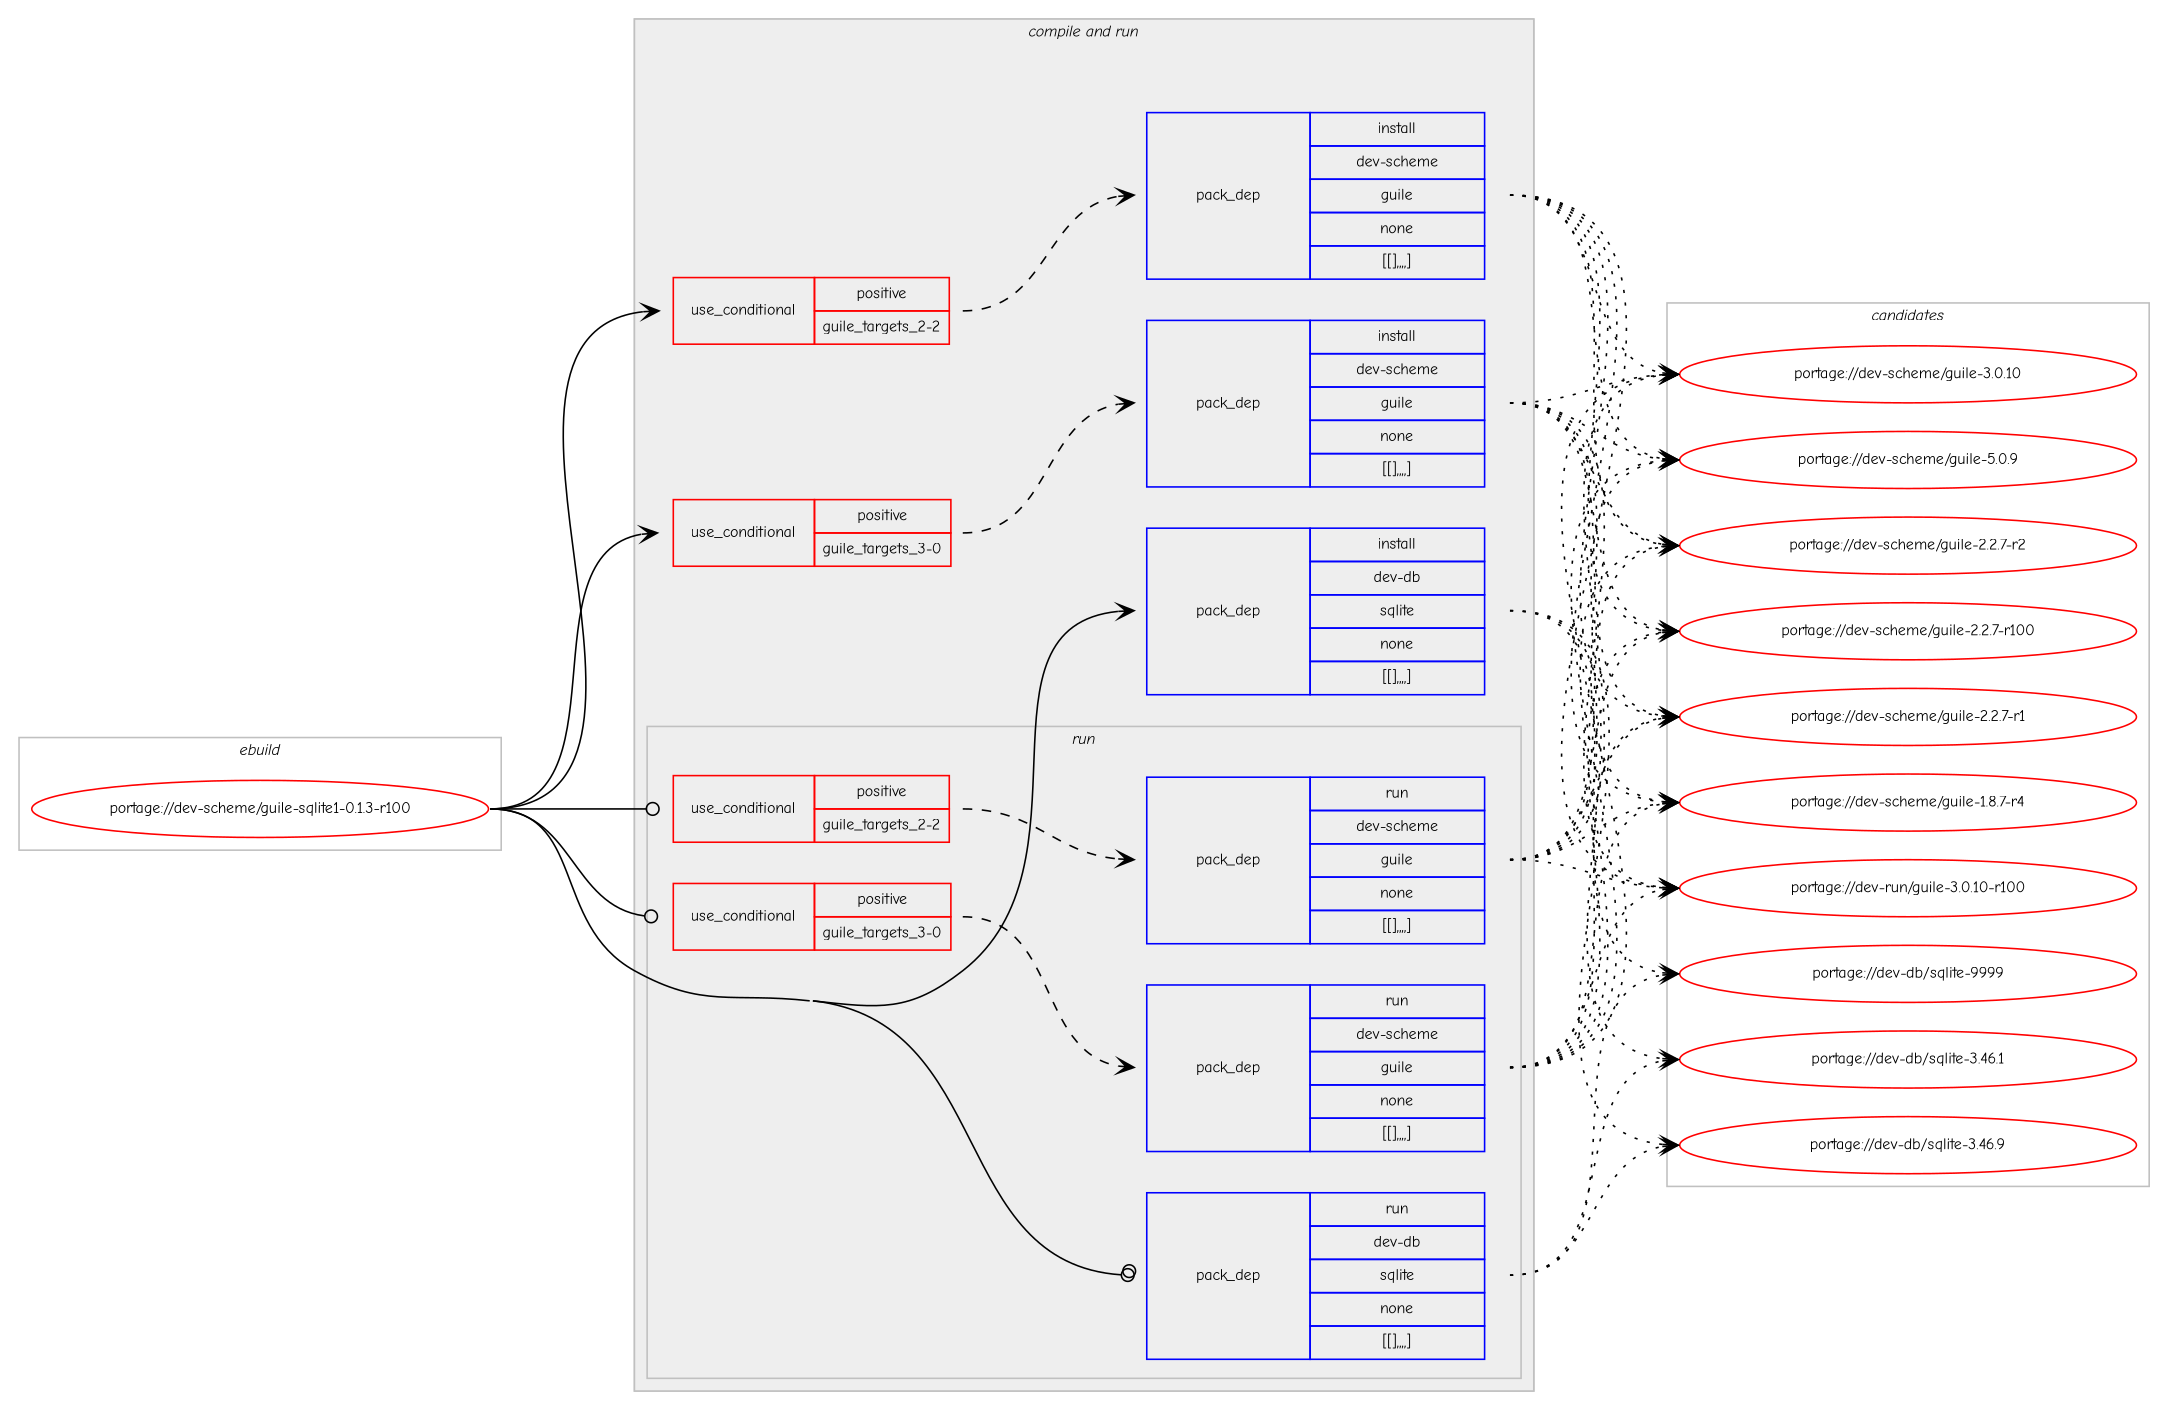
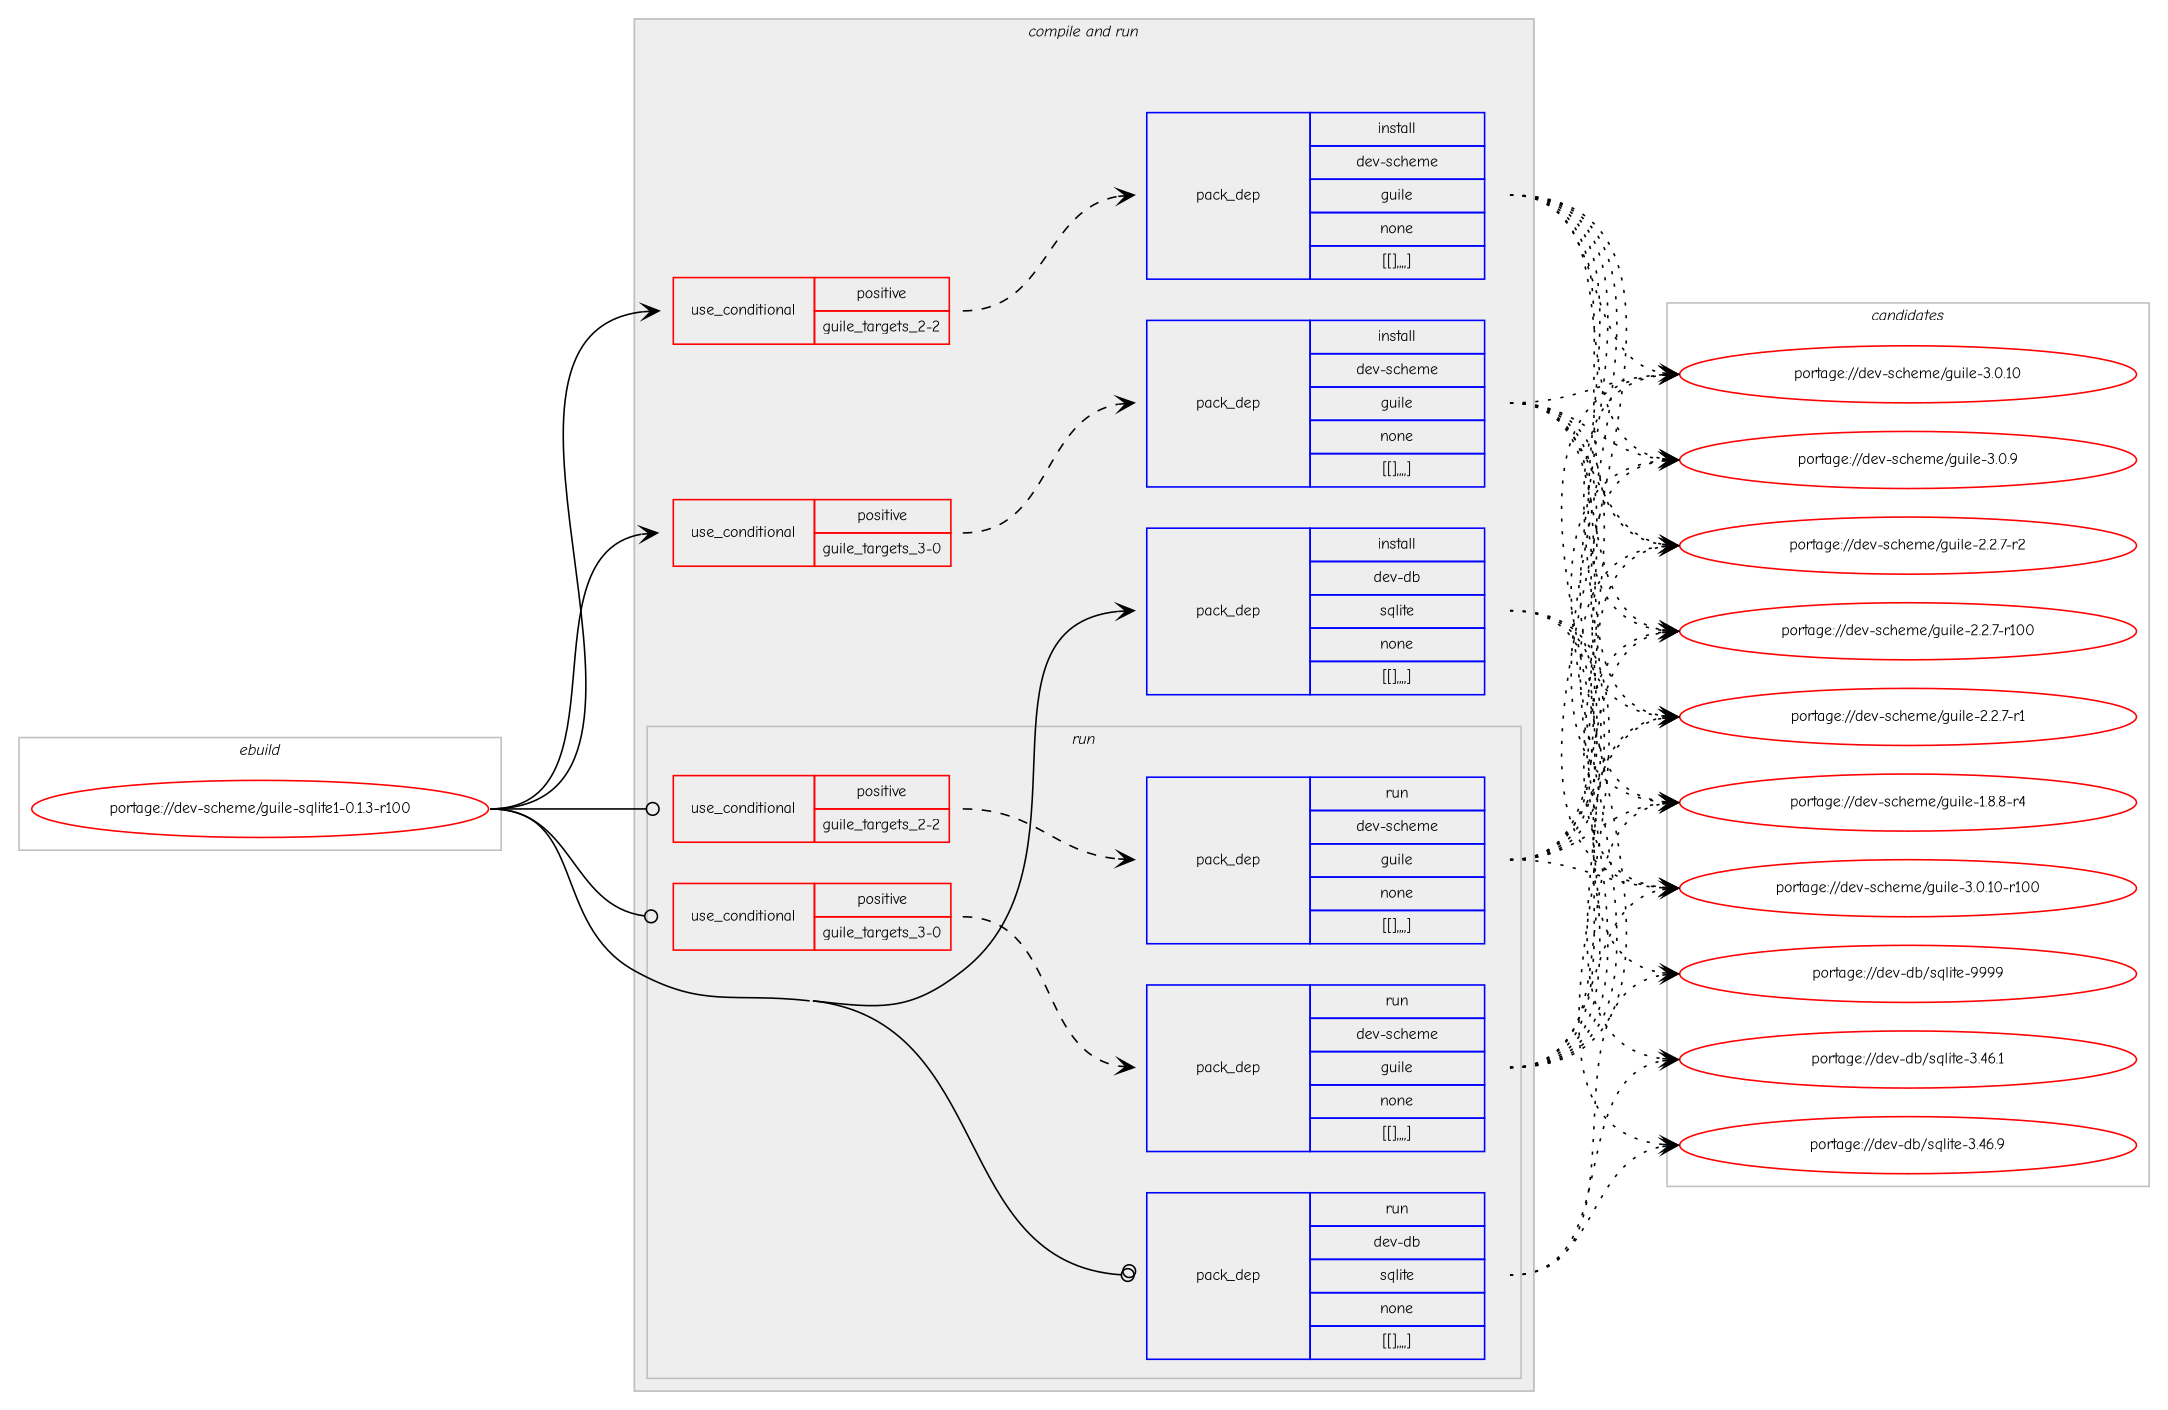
(1908, 460) -> (1908, 460)
(1908, 803) -> (1908, 803)
(1908, 888) -> (1908, 888)
